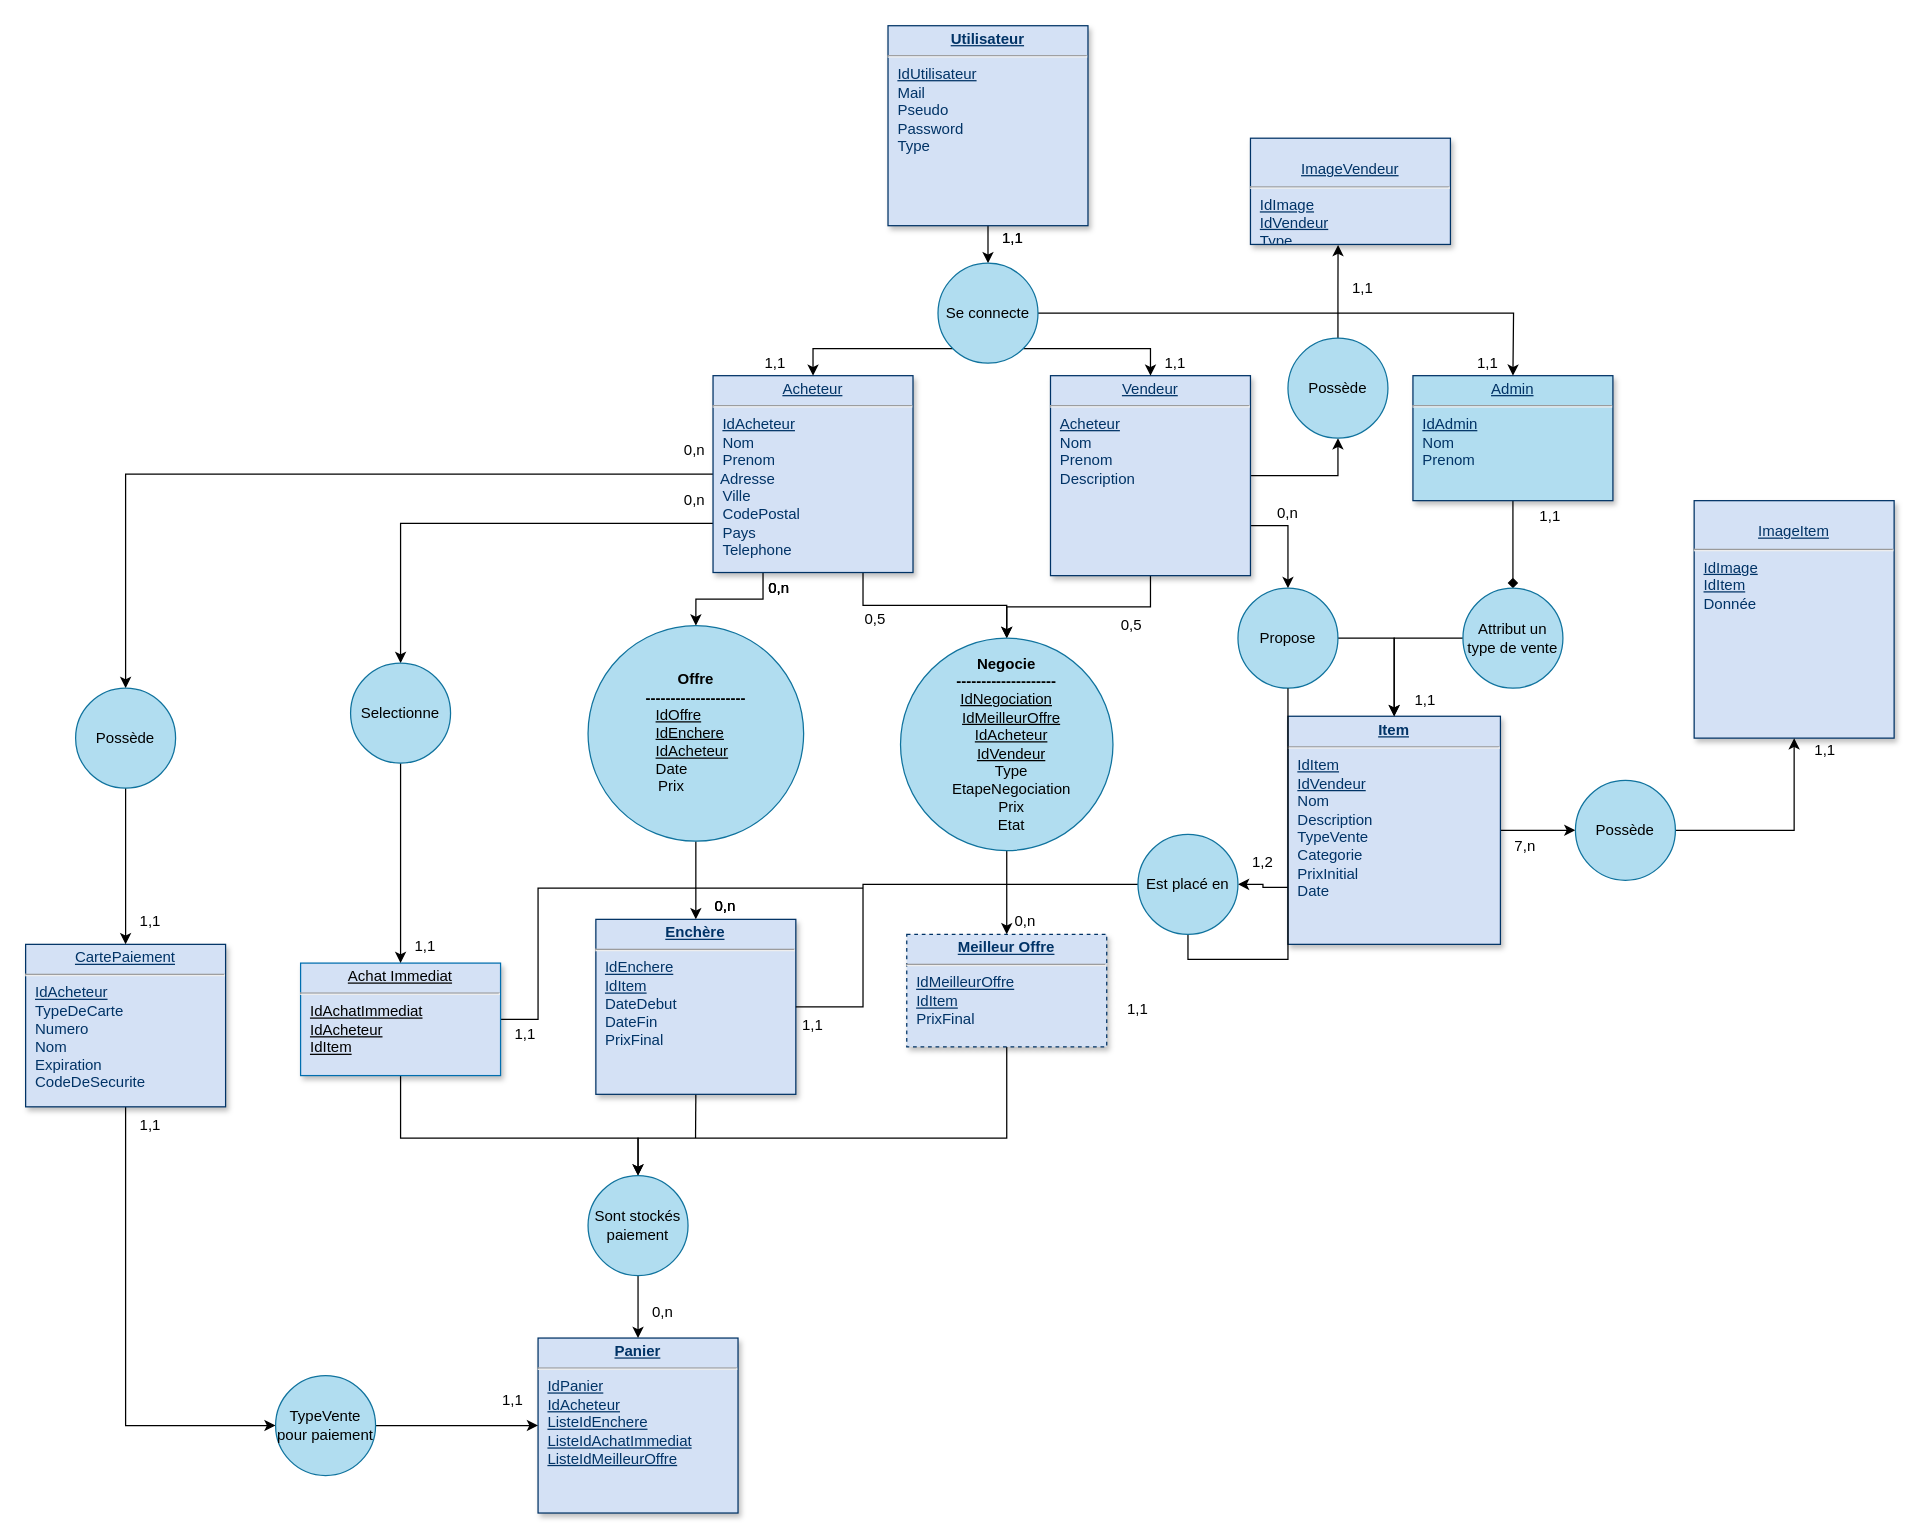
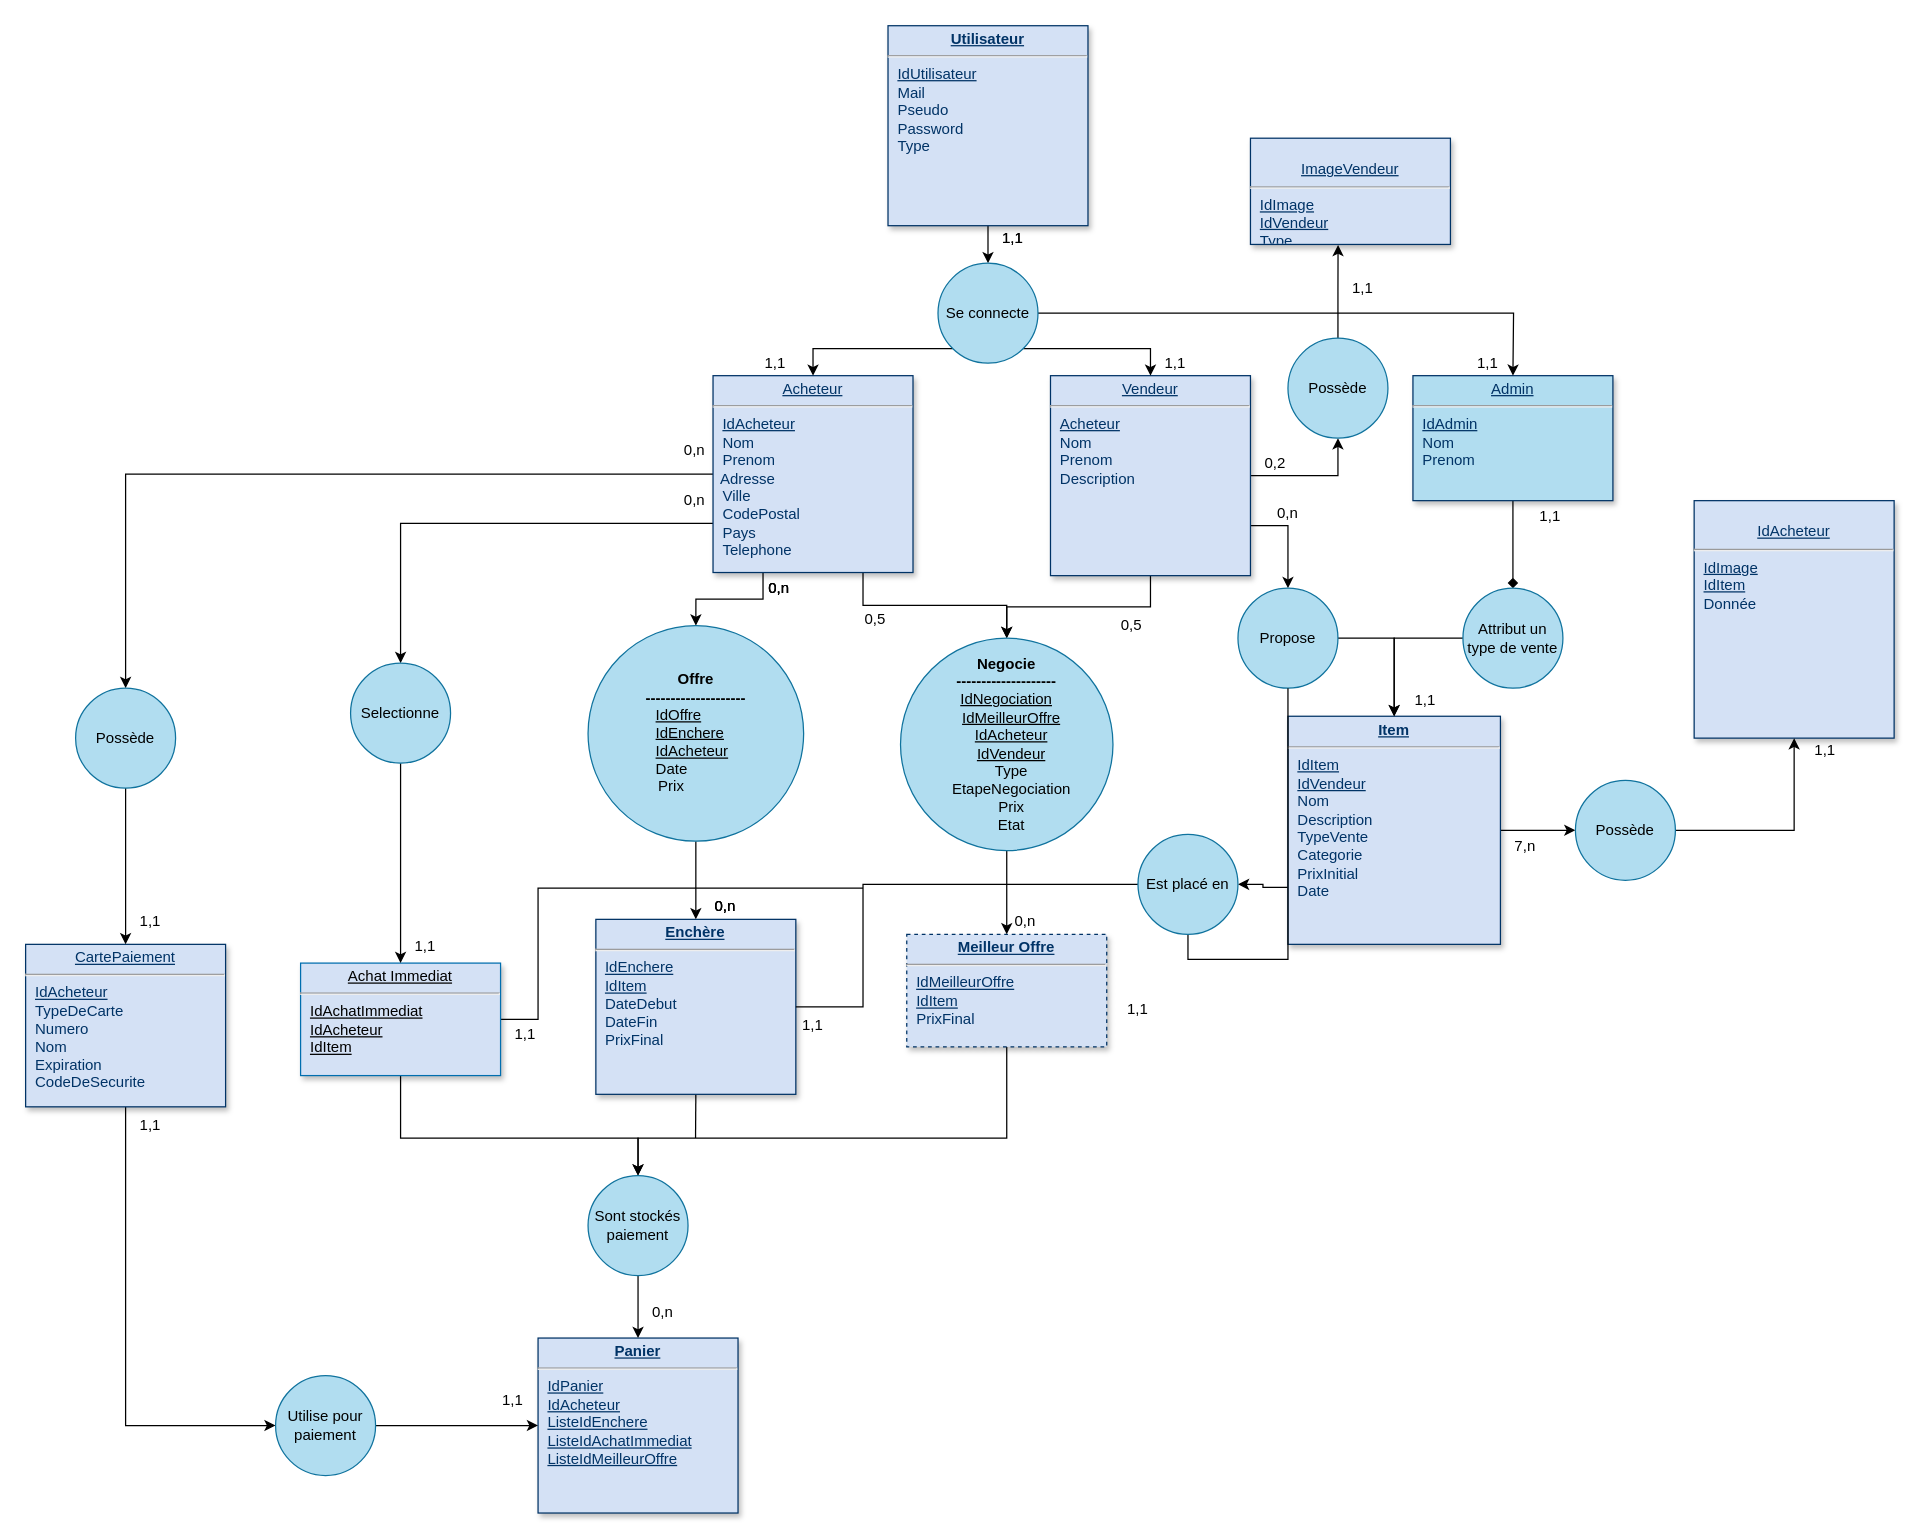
none -> (1276, 463)
(1732, 537) -> (1736, 537)
(1263, 863) -> none
(326, 1426) -> (326, 1426)
